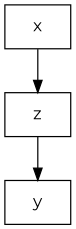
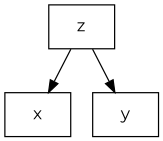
(38, 65) -> (63, 65)
